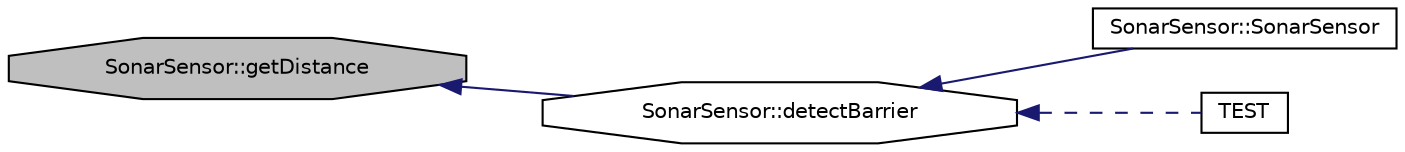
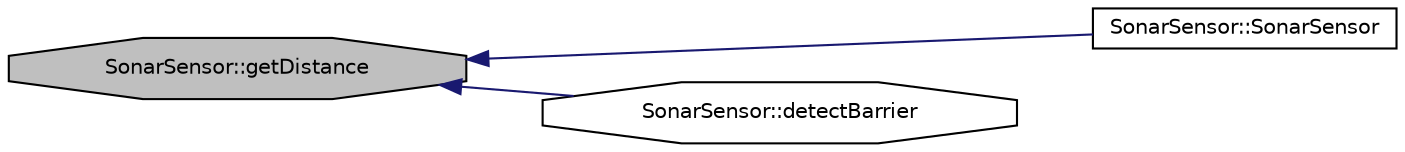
(1037, 66) -> (791, 47)
(1245, 113) -> none
